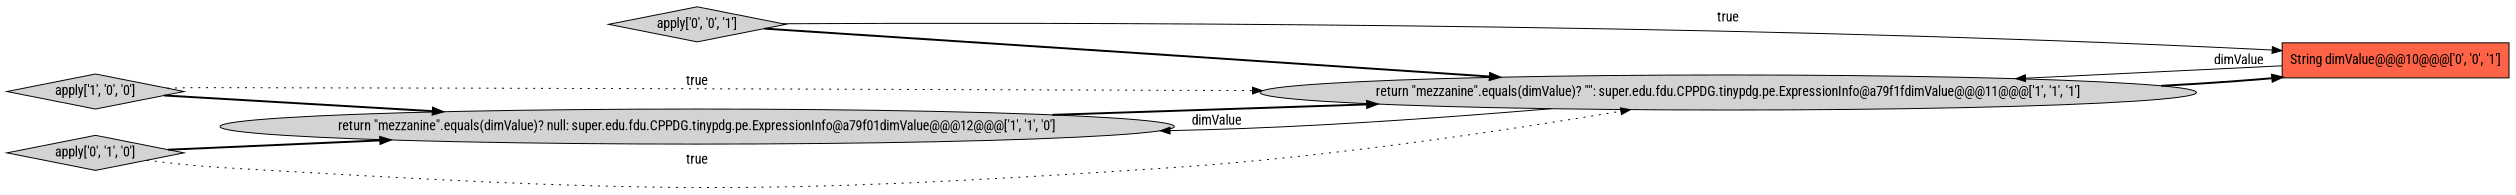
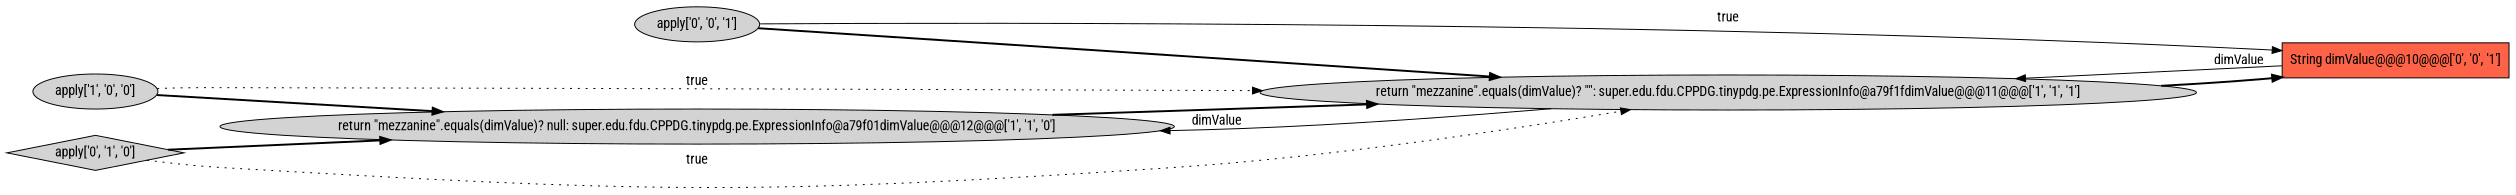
(697, 24) -> (697, 24)
(95, 92) -> (95, 92)
